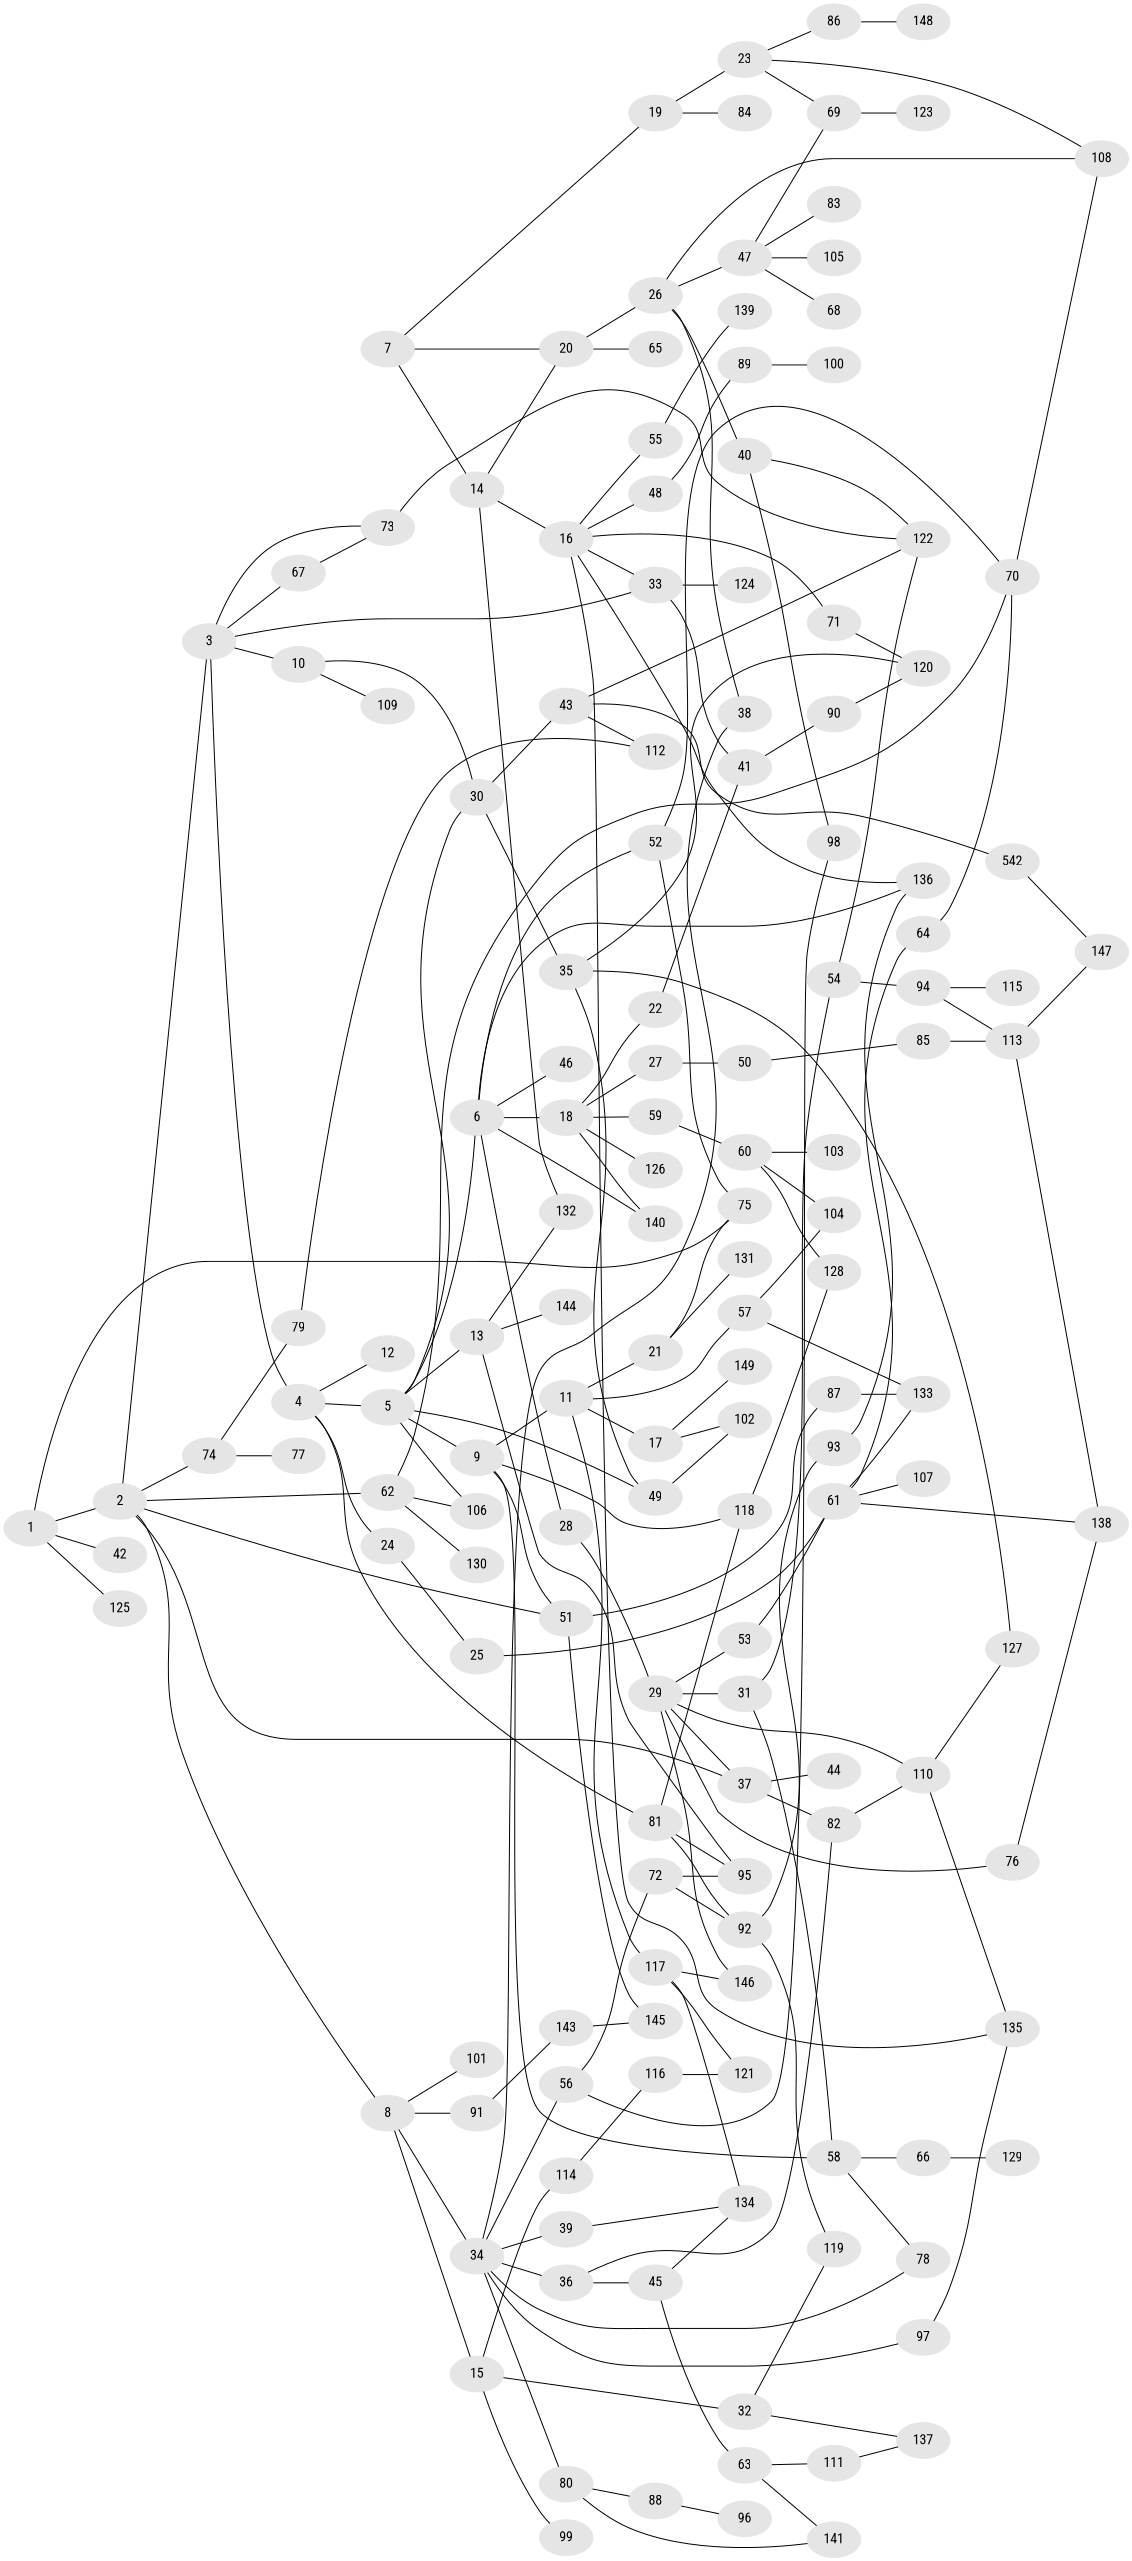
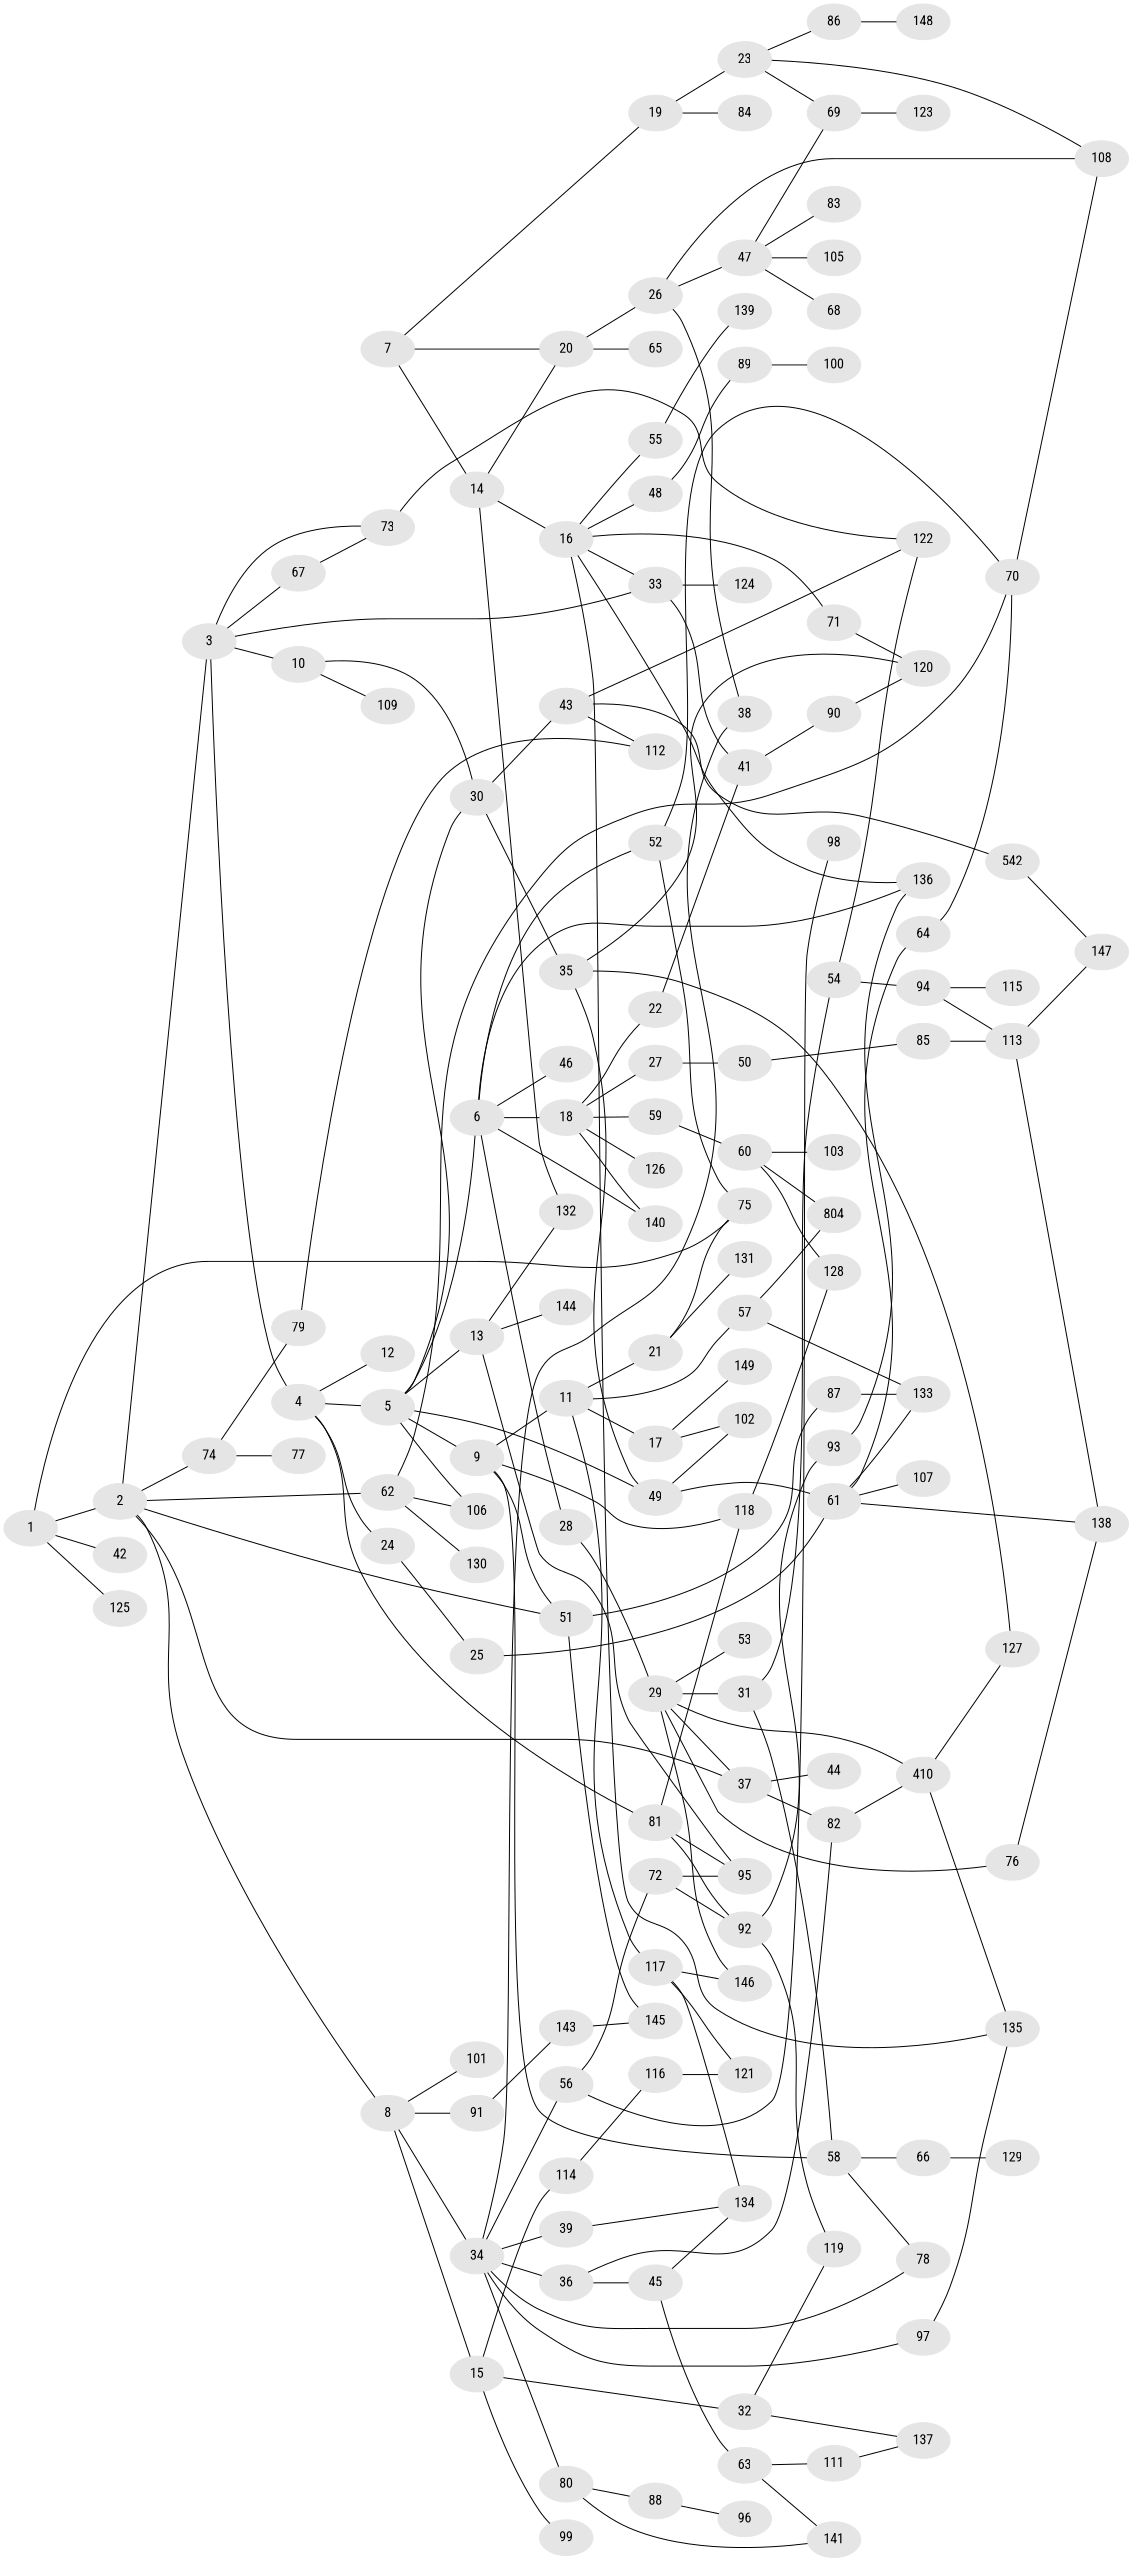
(745, 456) -> none
(834, 1215) -> (834, 1215)
(794, 1573) -> (746, 1482)
(923, 1775) -> (923, 1775)
